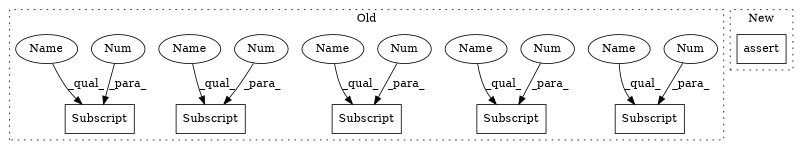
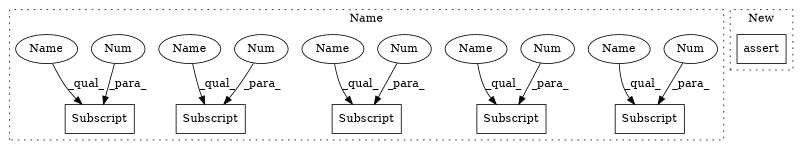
(367, 19) -> (367, 19)
